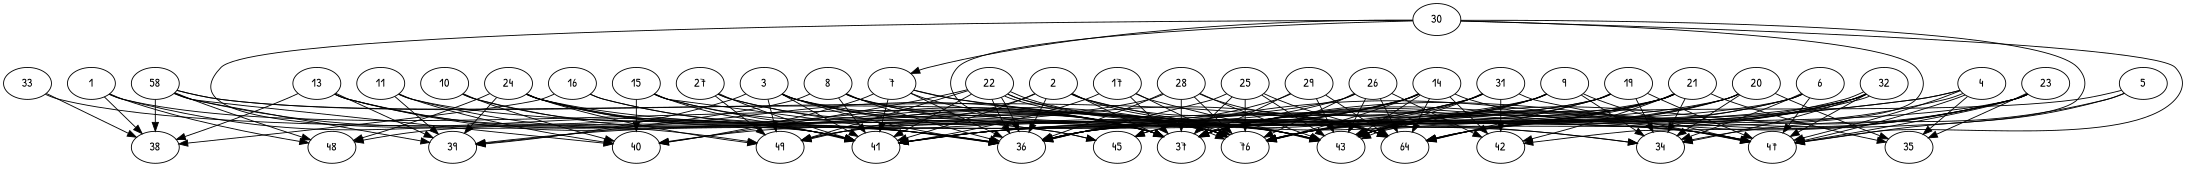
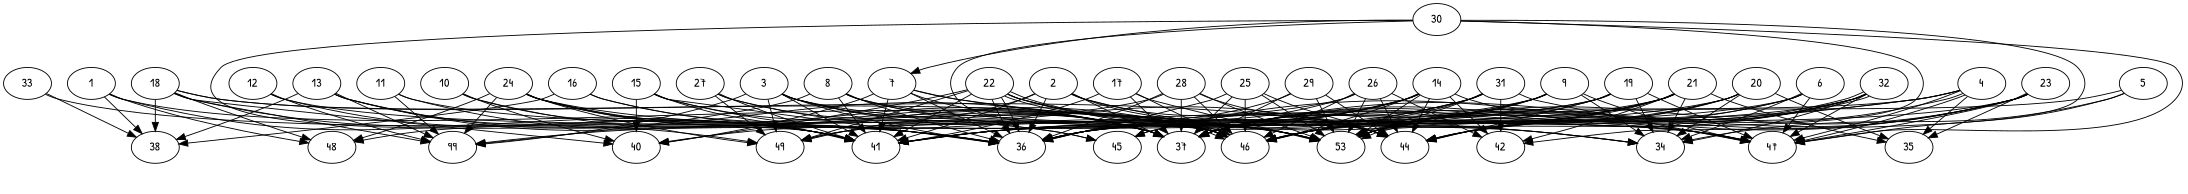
(155, 83) -> (155, 83)
none -> (253, 83)
none -> (1584, 109)
(500, 123) -> none
none -> (1316, 128)
(453, 147) -> (453, 147)
(1245, 147) -> (1245, 147)
(1341, 147) -> (1341, 147)
(1405, 147) -> (1405, 147)
